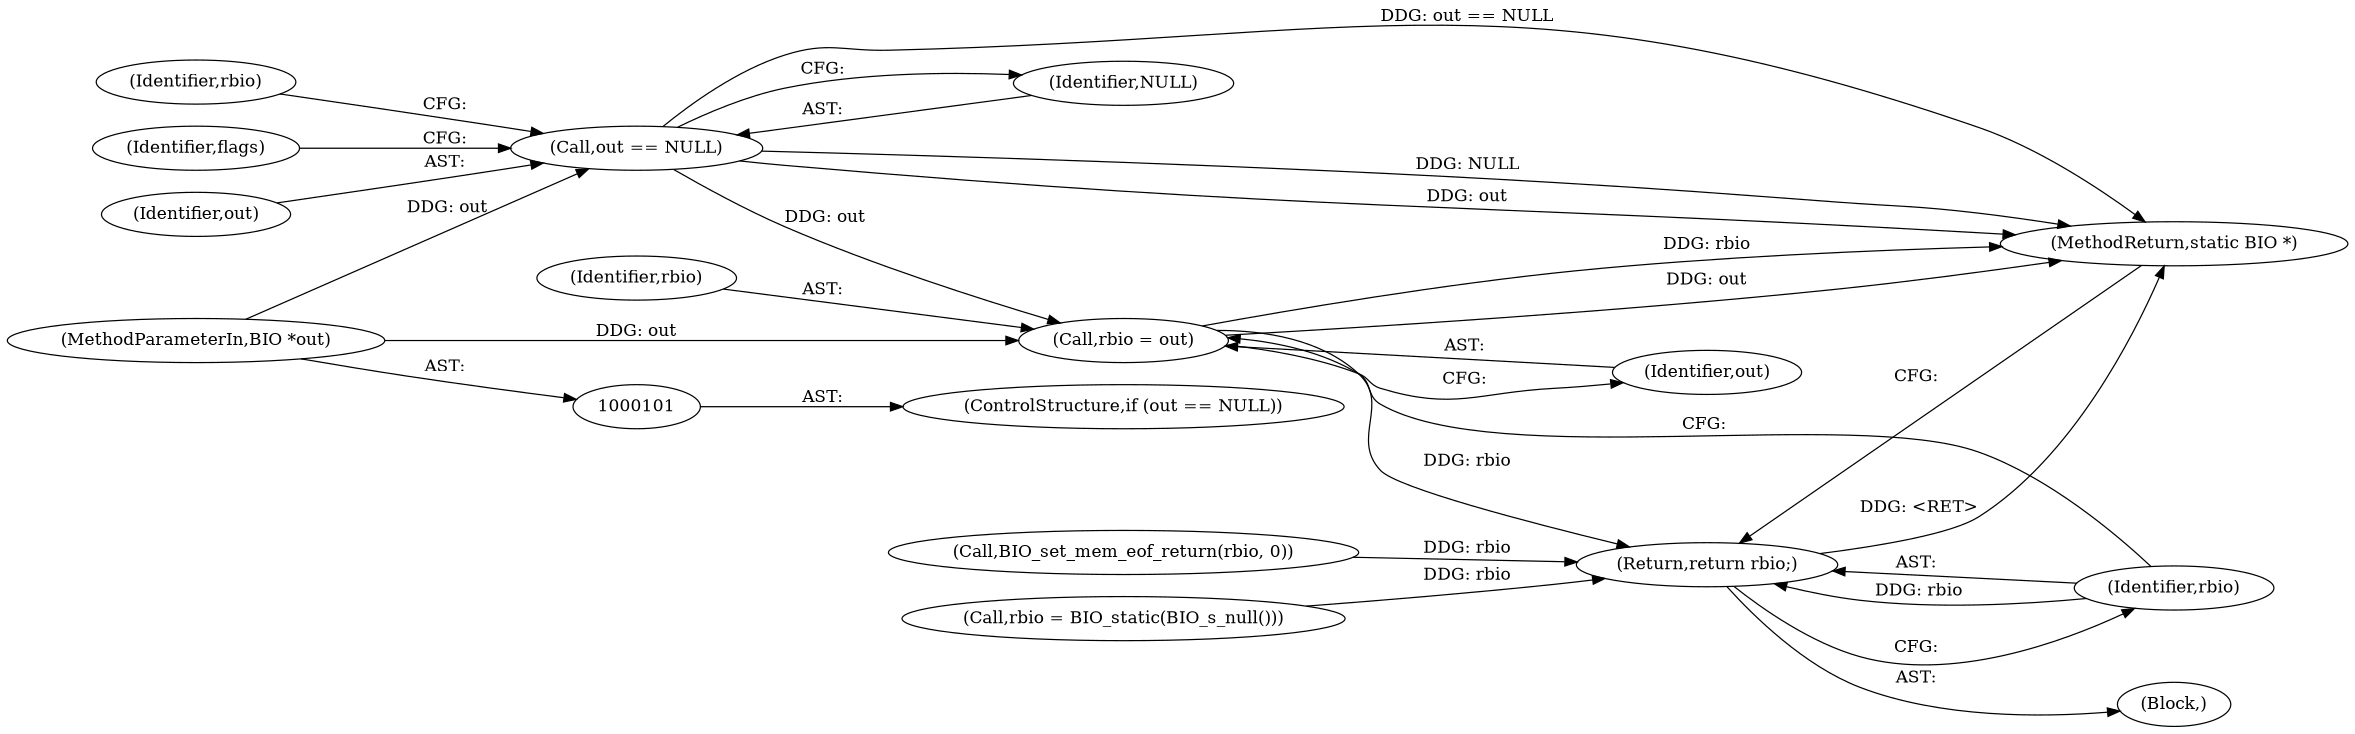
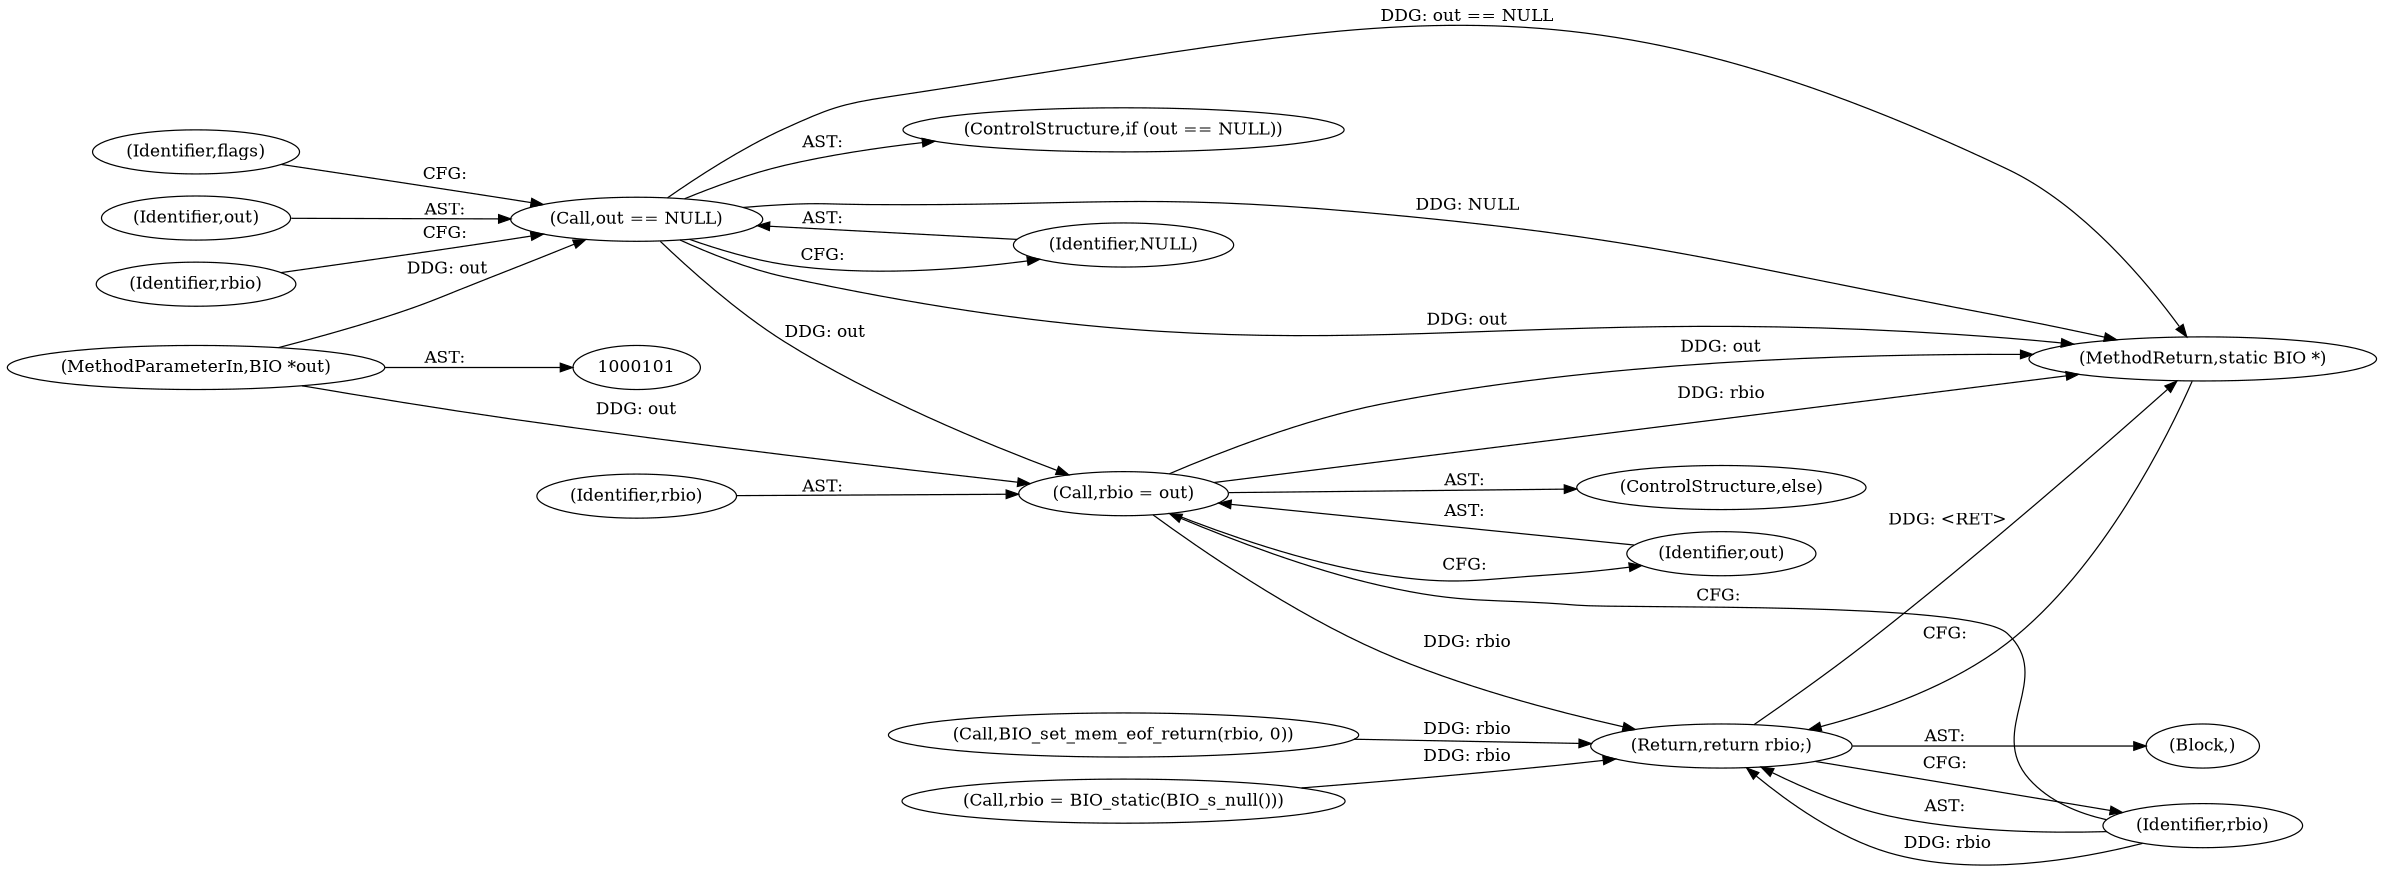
(795, 407) -> (801, 162)
none -> (1721, 488)
